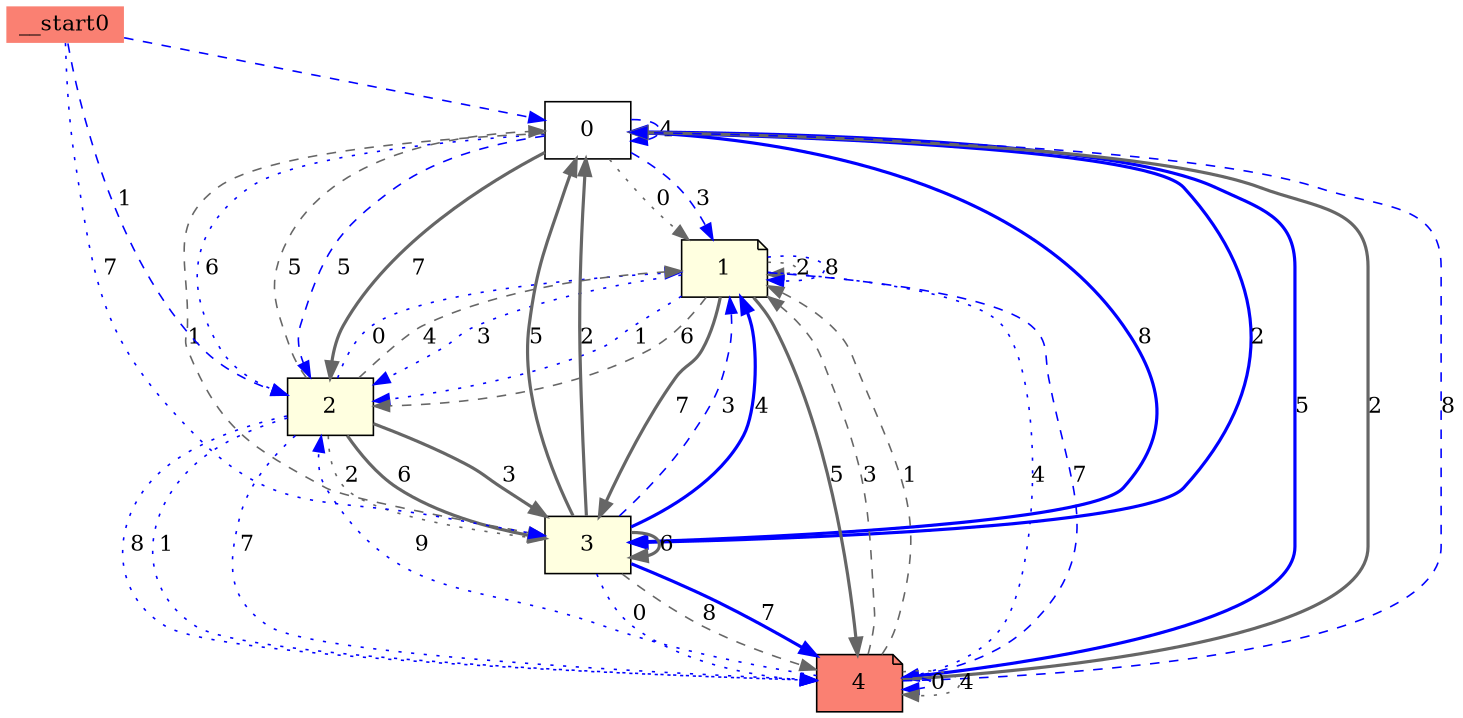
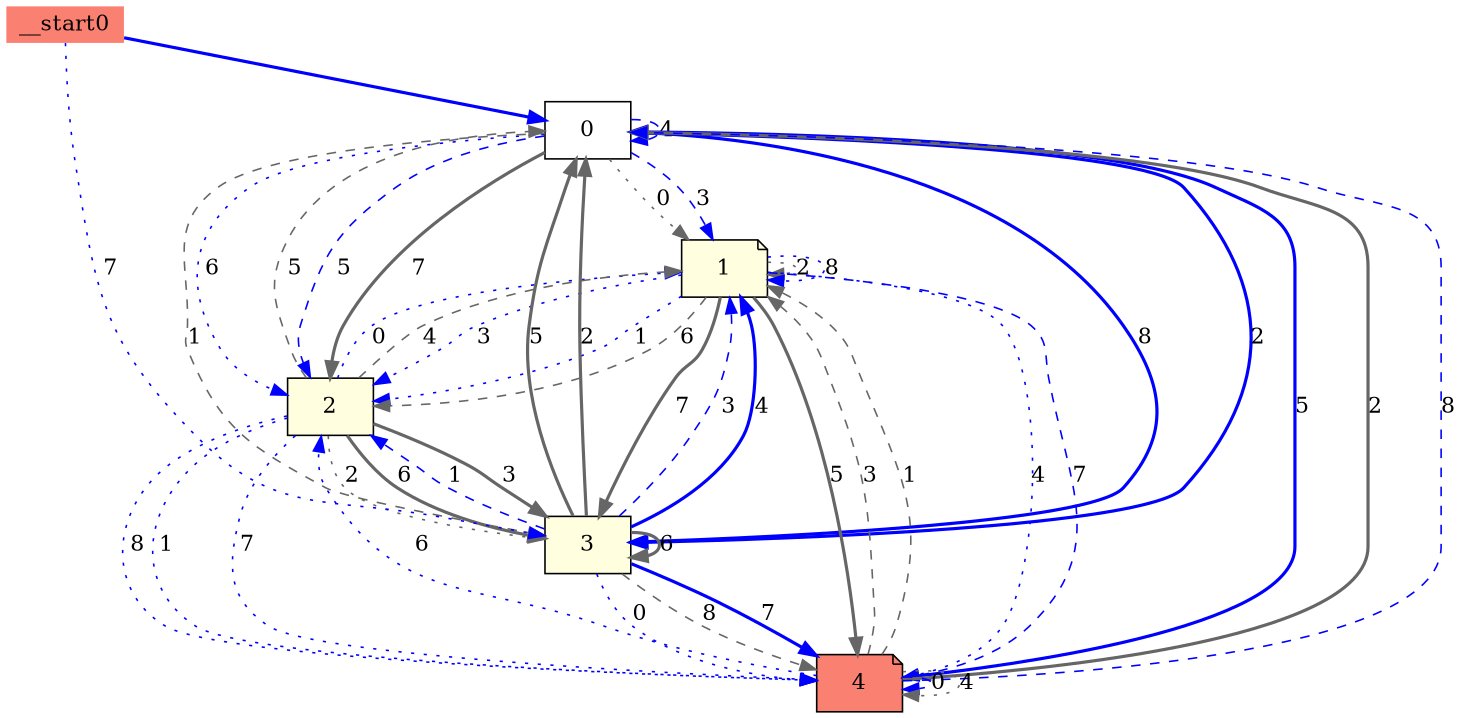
(327, 77) -> (327, 77)
(131, 243) -> (461, 494)
(423, 545) -> (423, 545)
